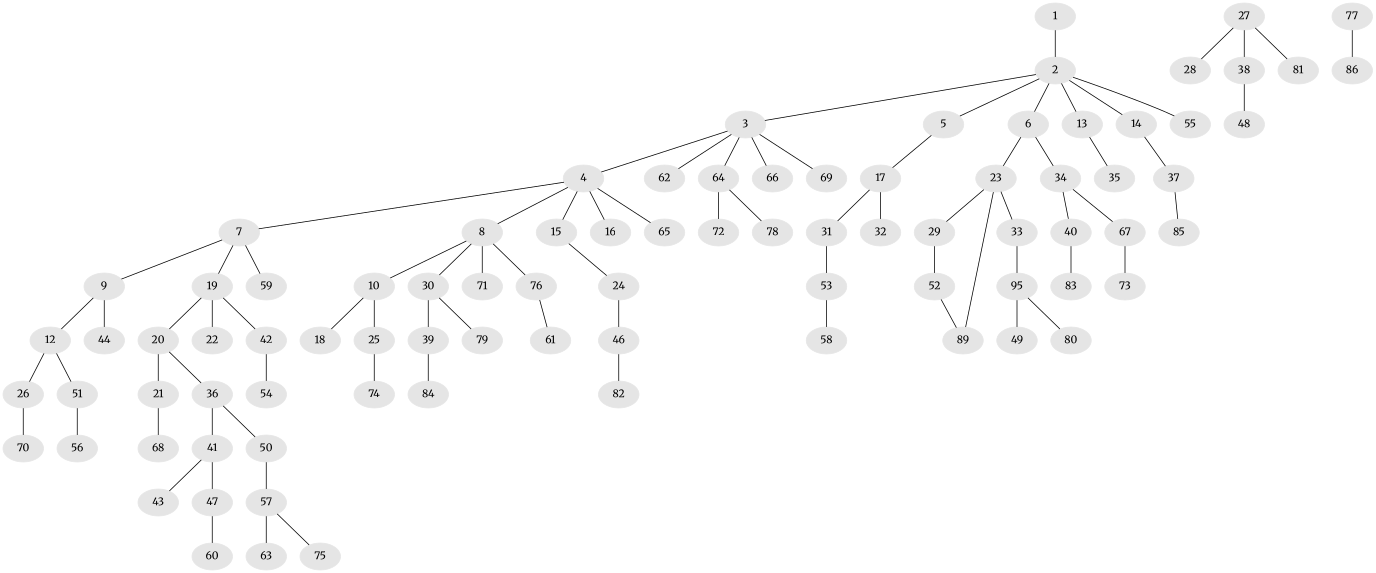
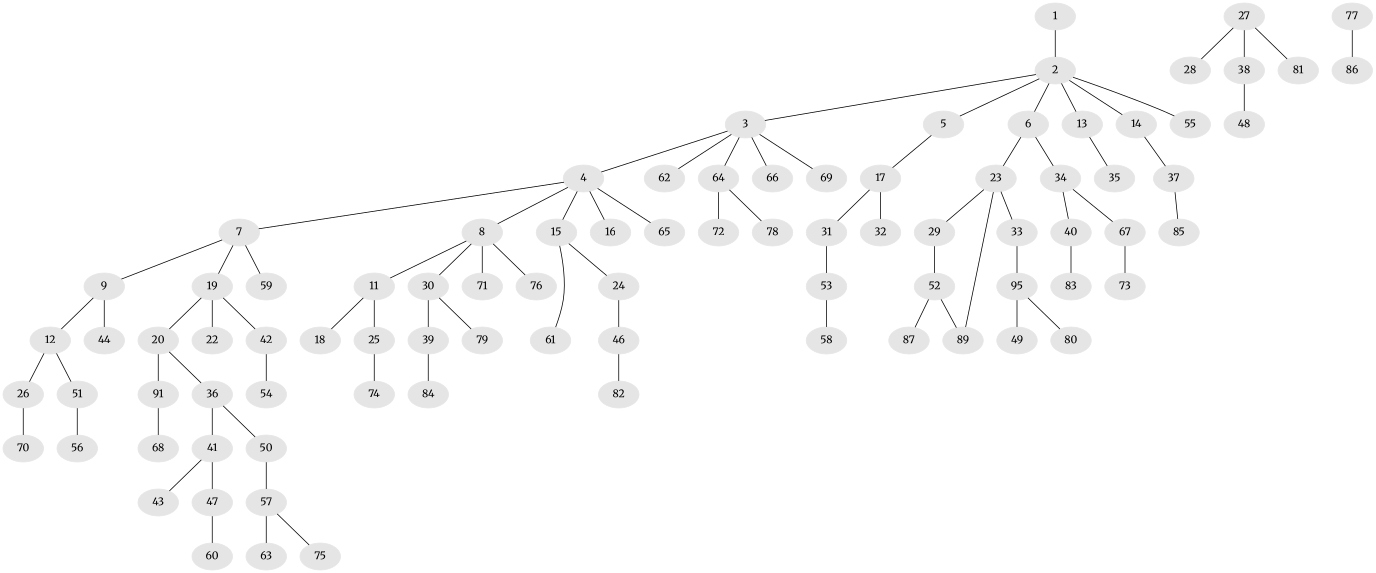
(374, 286) -> (374, 286)
(543, 314) -> (564, 287)
none -> (909, 340)
(158, 394) -> (158, 394)
